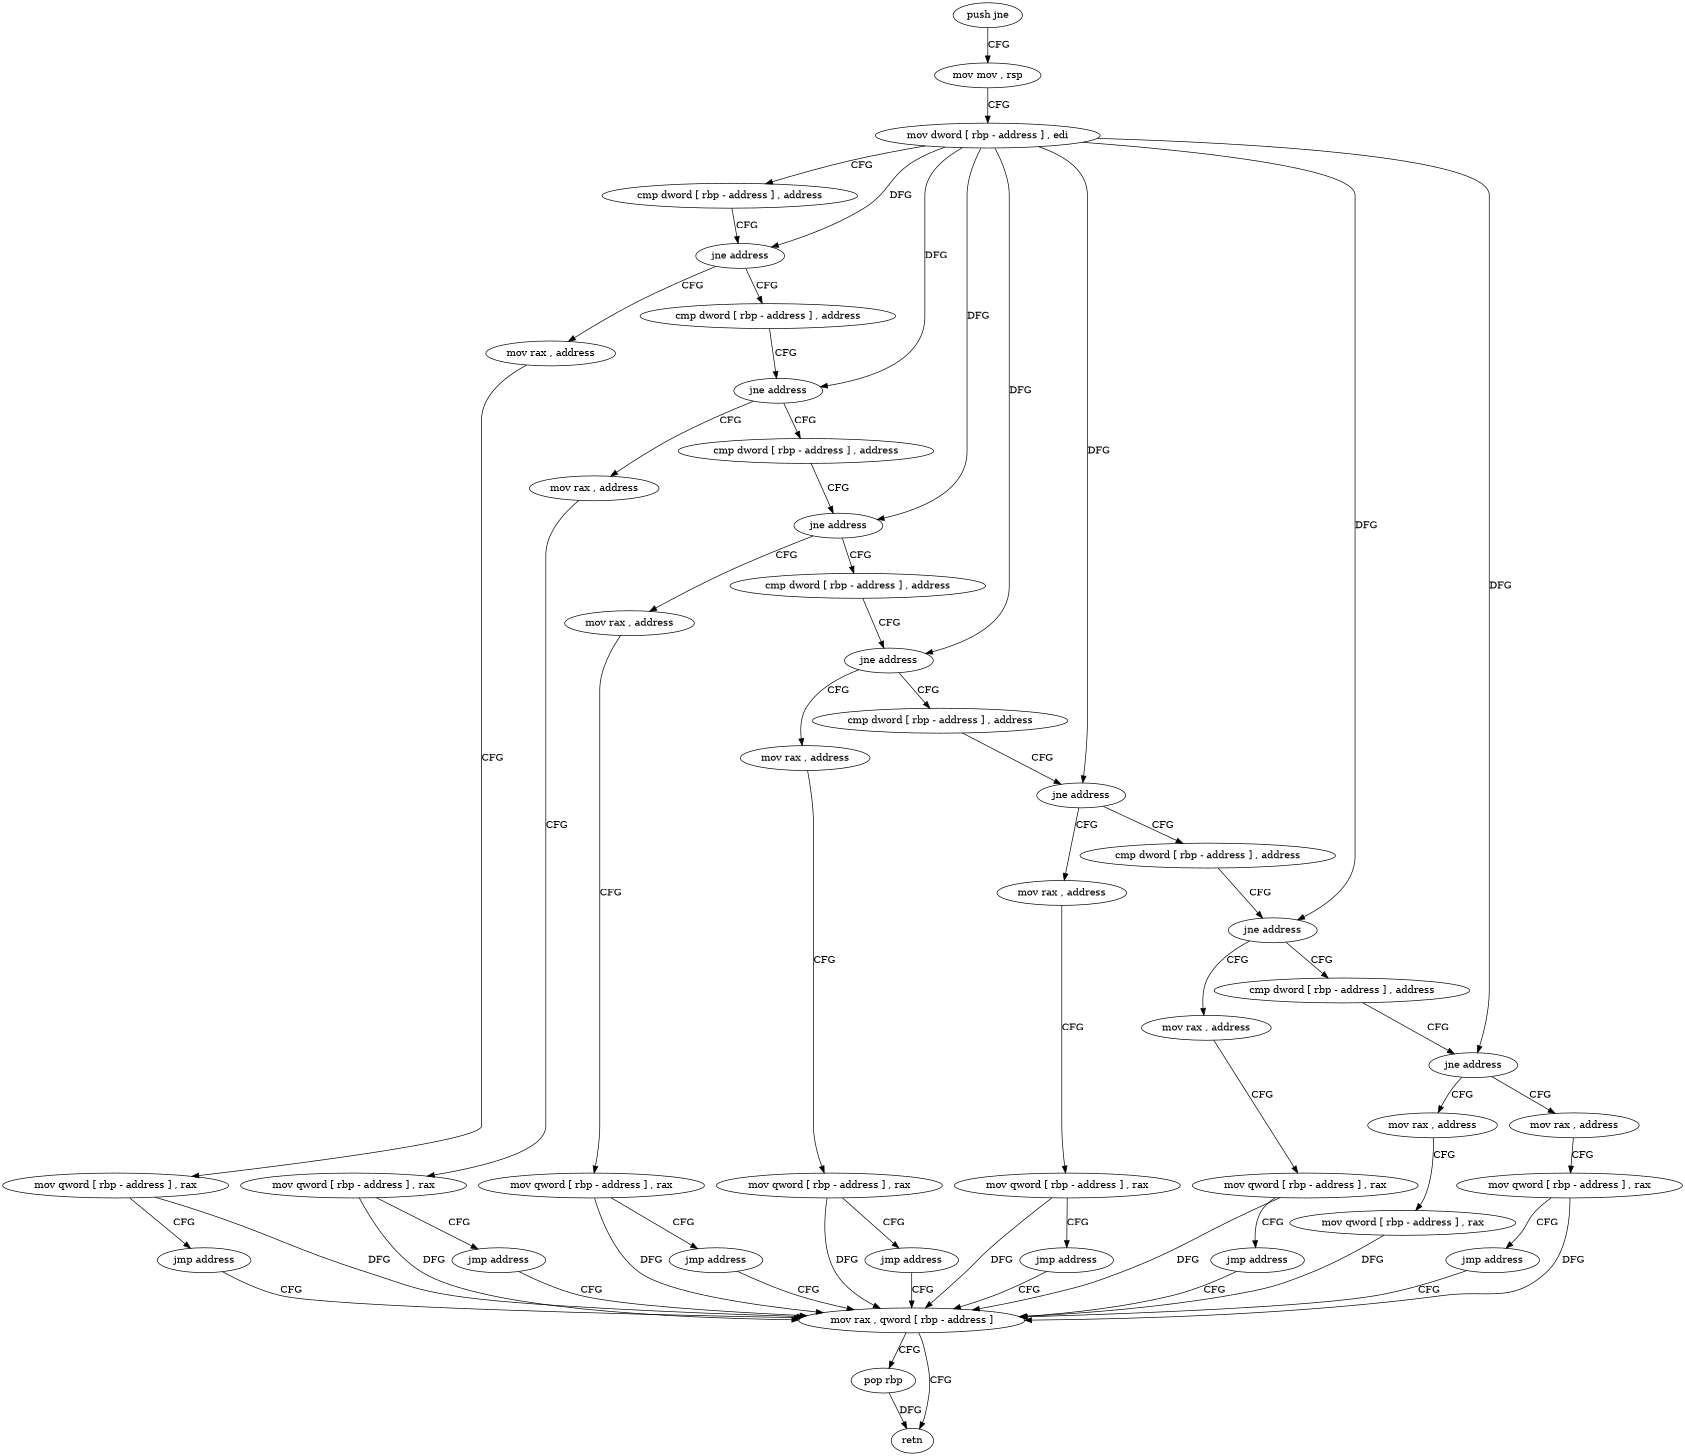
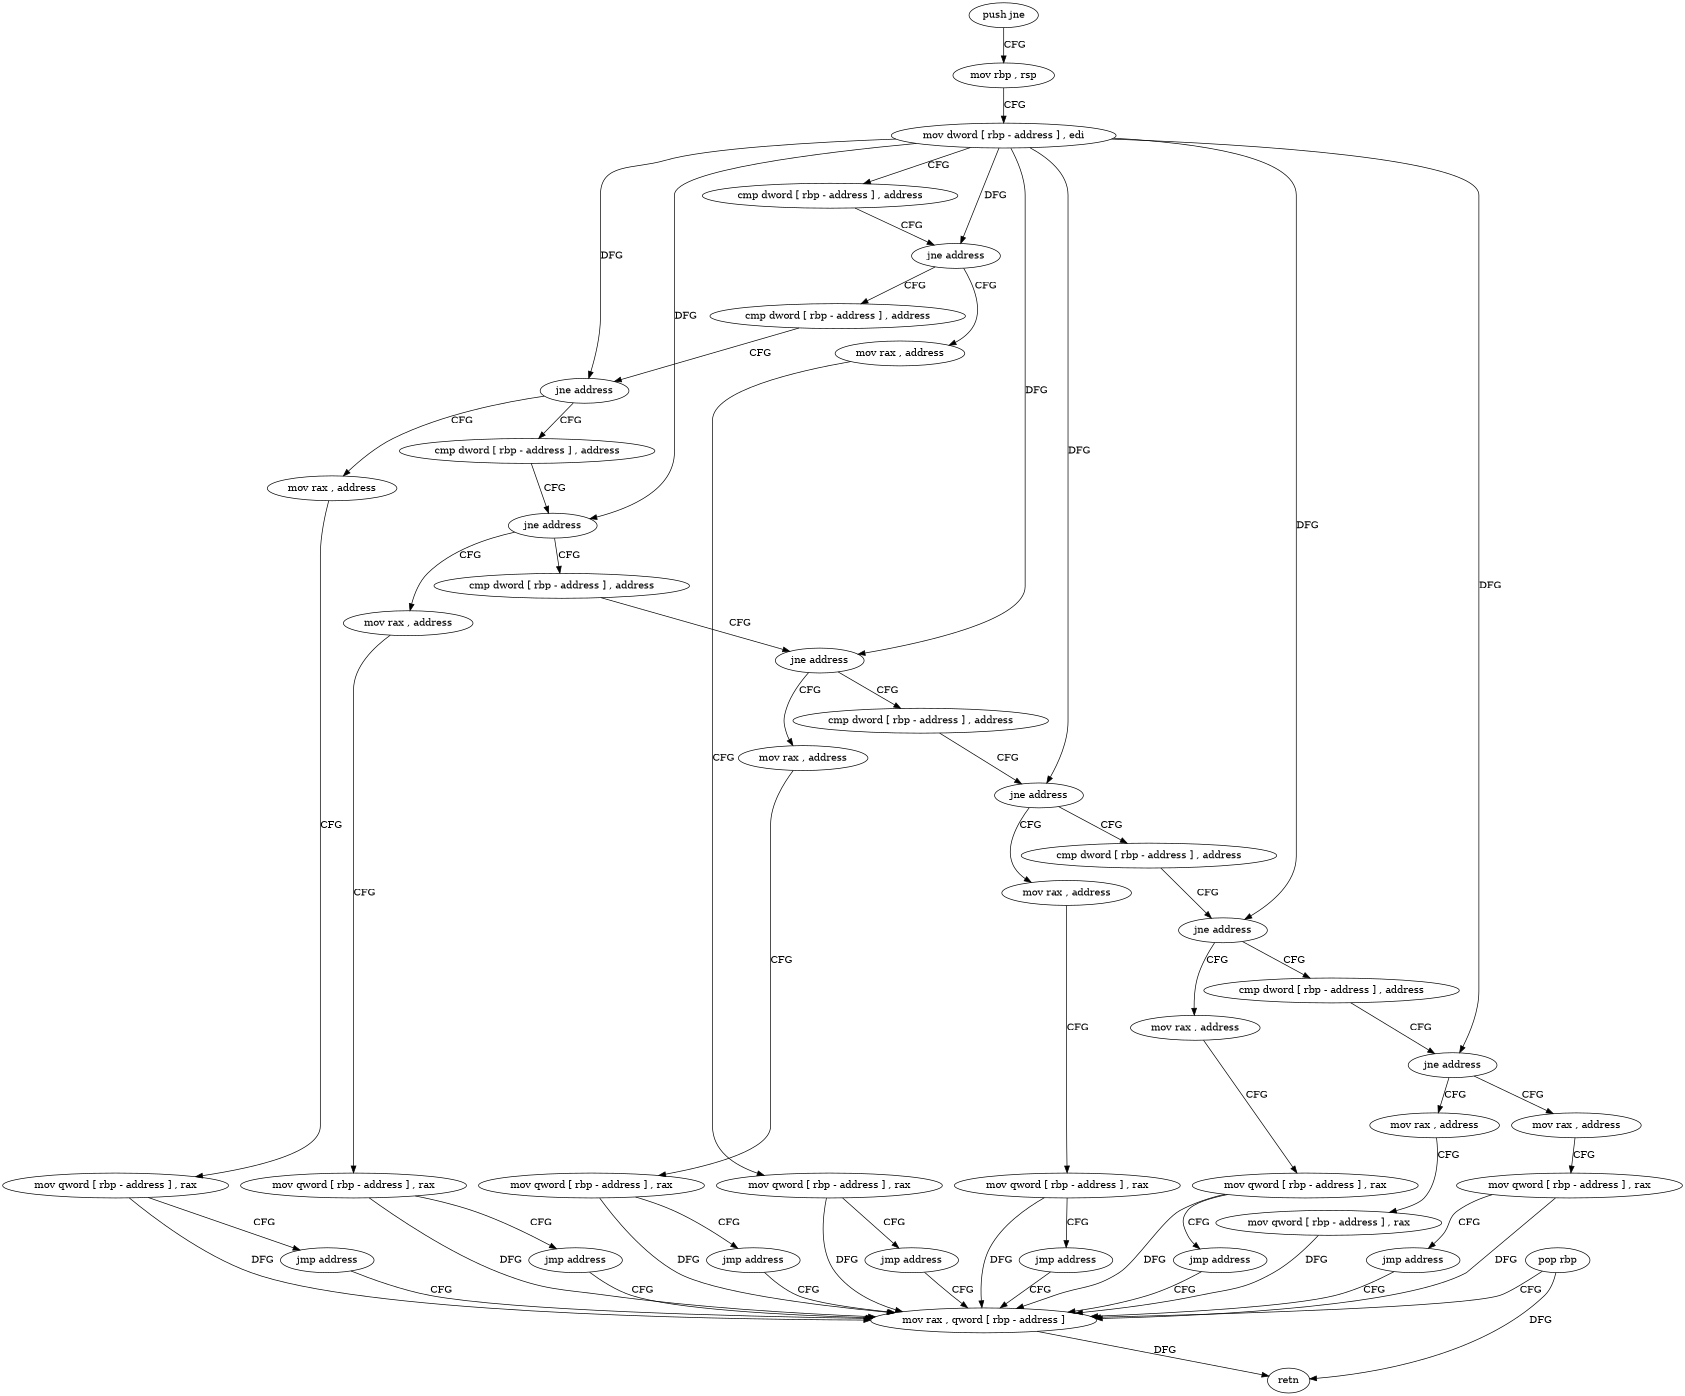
(988, 75) -> (1004, 75)
(899, 1347) -> (1325, 1310)
(941, 1381) -> (1165, 1350)
